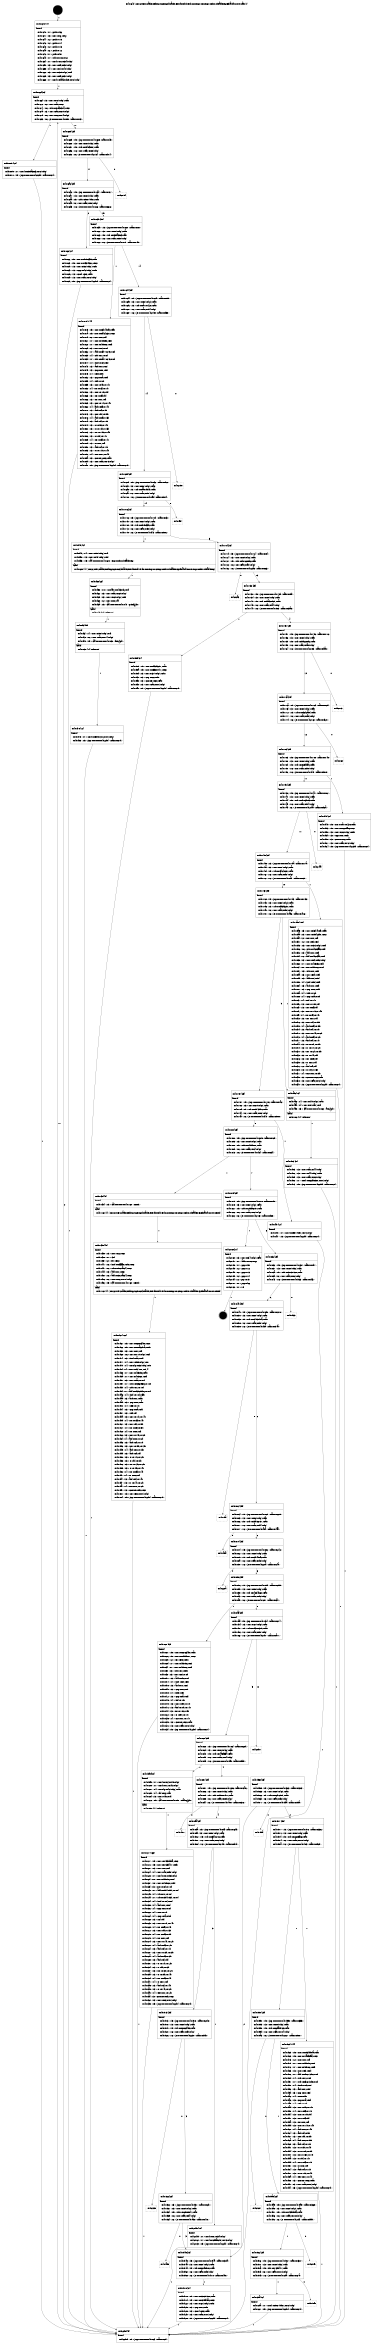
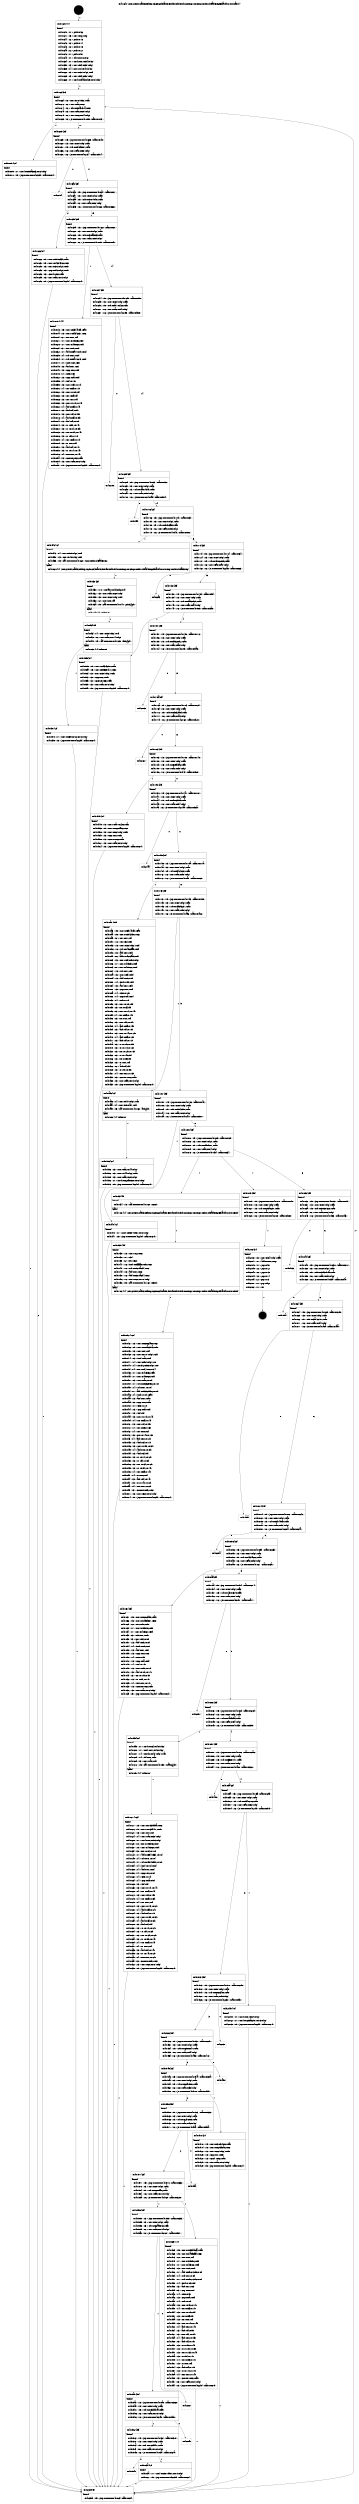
(263, 1237) -> (270, 1167)
(258, 1687) -> (226, 1652)
(243, 2032) -> (186, 2097)
